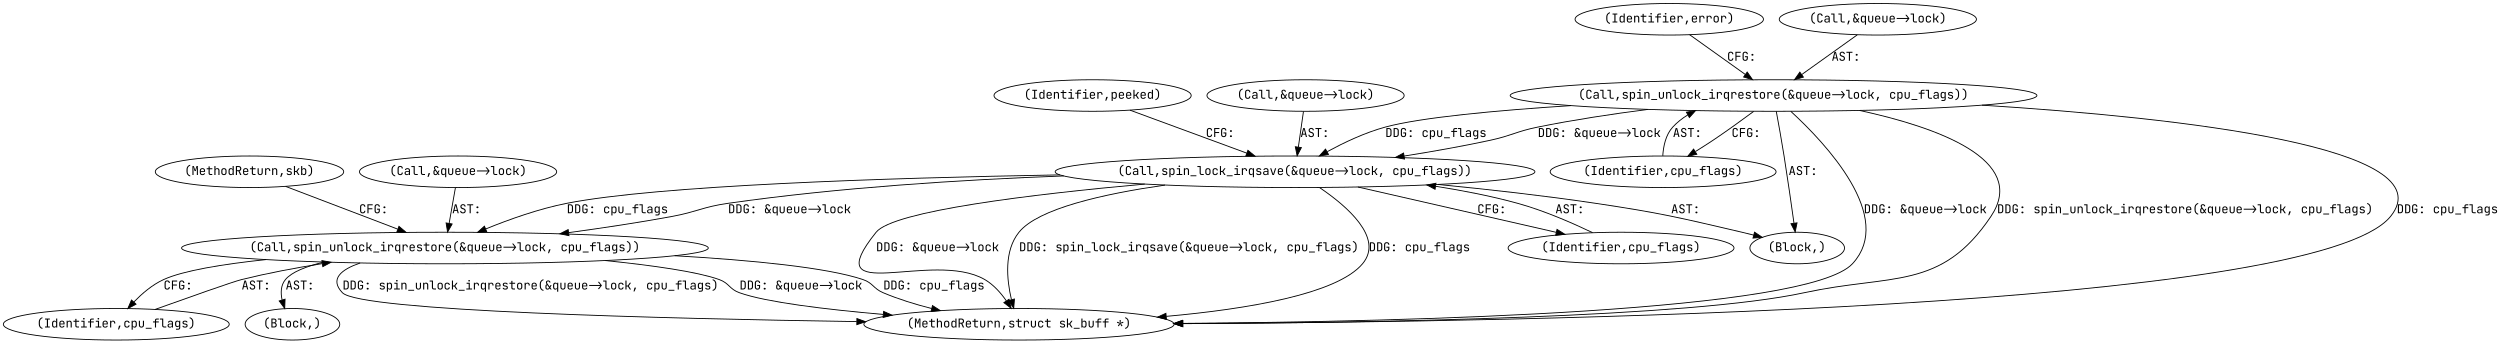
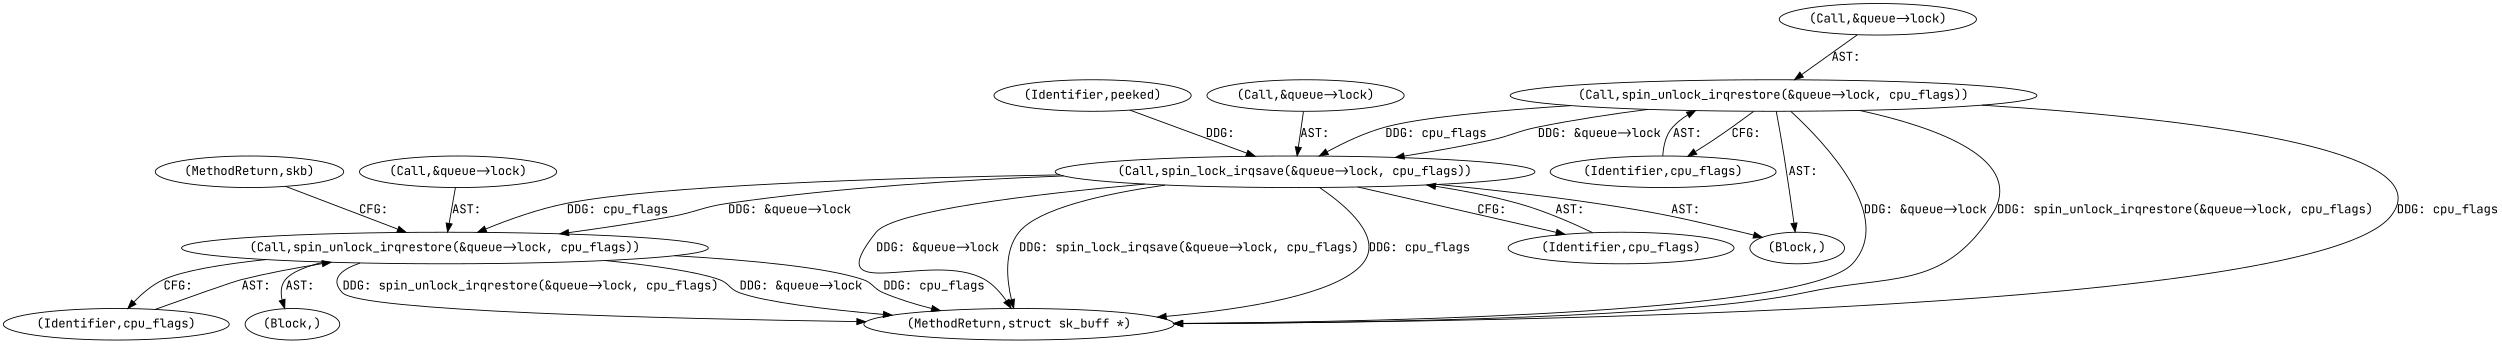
(1669, 19) -> none
(1224, 134) -> (1224, 134)
